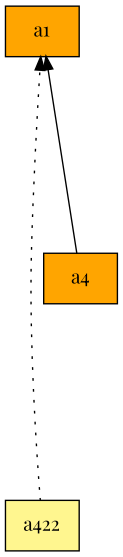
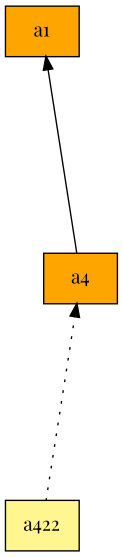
(31, 286) -> (60, 409)
